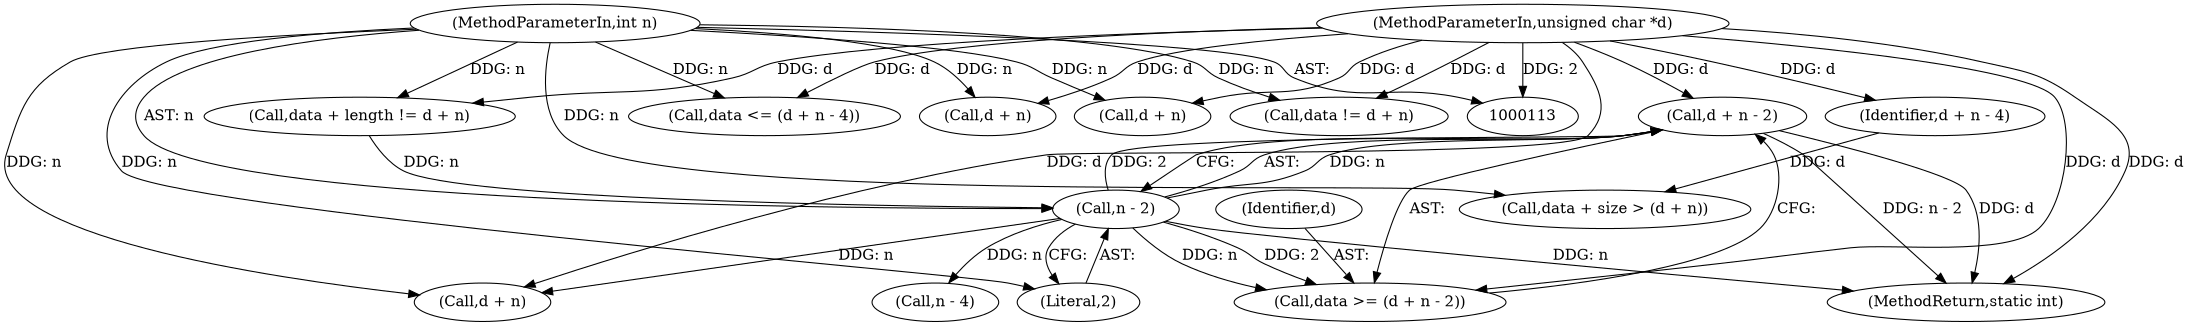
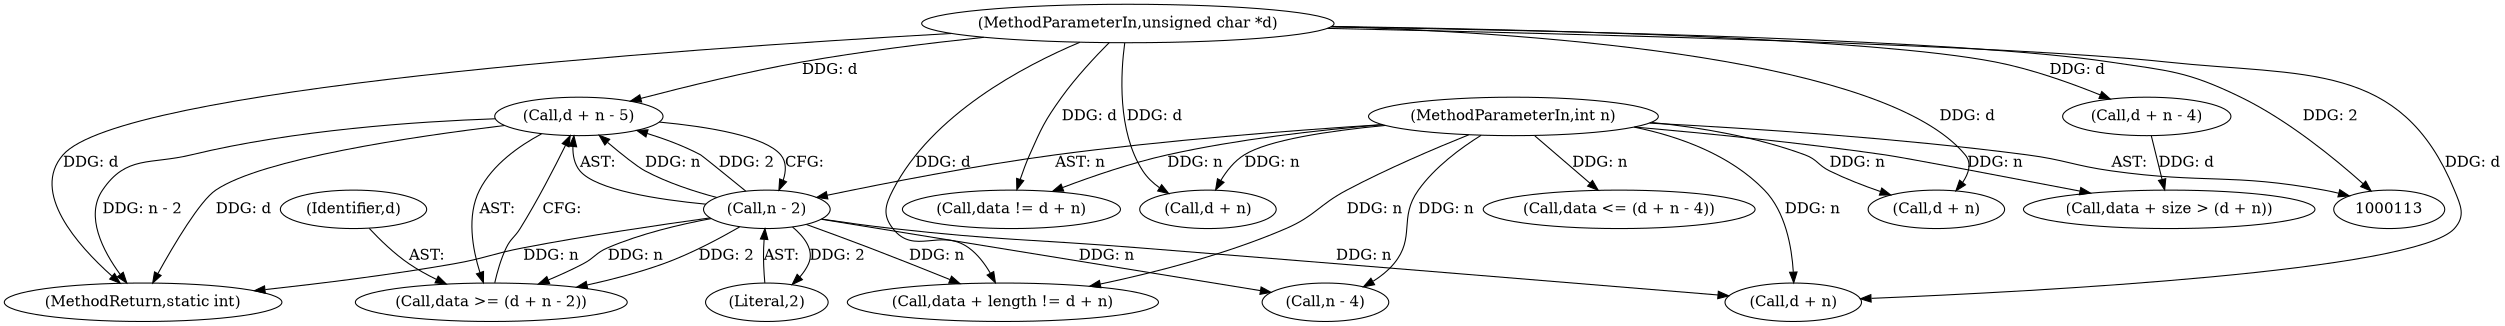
(1060, 39) -> none
(1723, 116) -> (579, 116)
(1935, 116) -> (2147, 116)
(542, 191) -> (878, 251)
(378, 217) -> (1413, 200)
(2022, 238) -> none
(1070, 256) -> (837, 256)
